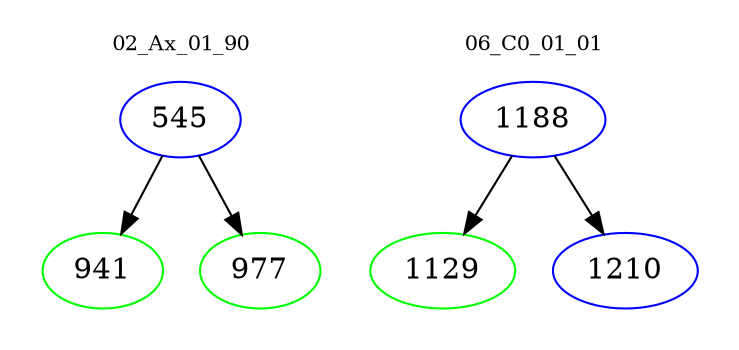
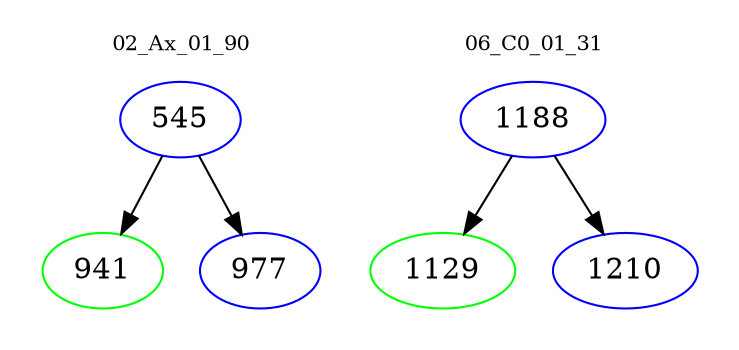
(534, 45) -> (534, 45)
(260, 271) -> (260, 271)
